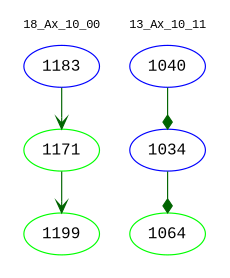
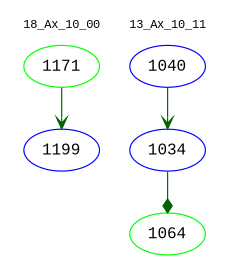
(62, 66) -> none
(168, 101) -> (168, 103)
(62, 234) -> (62, 150)
